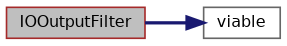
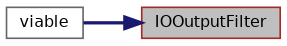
(166, 23) -> (104, 23)
